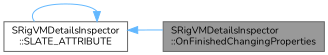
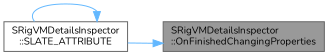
(150, 30) -> (140, 43)
